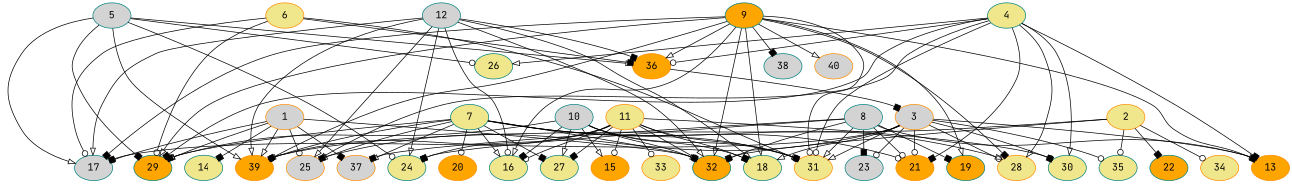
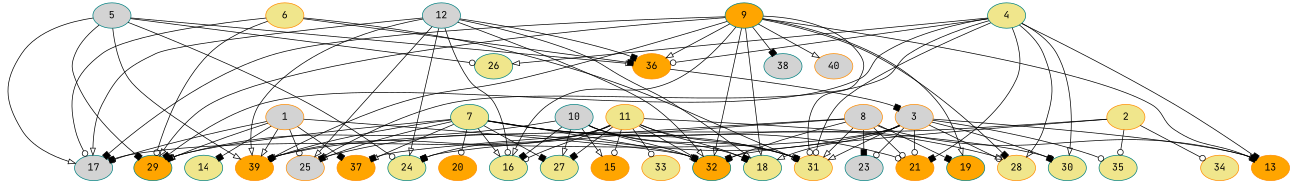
(863, 117) -> (863, 117)
(356, 168) -> (356, 168)
(1169, 168) -> none
